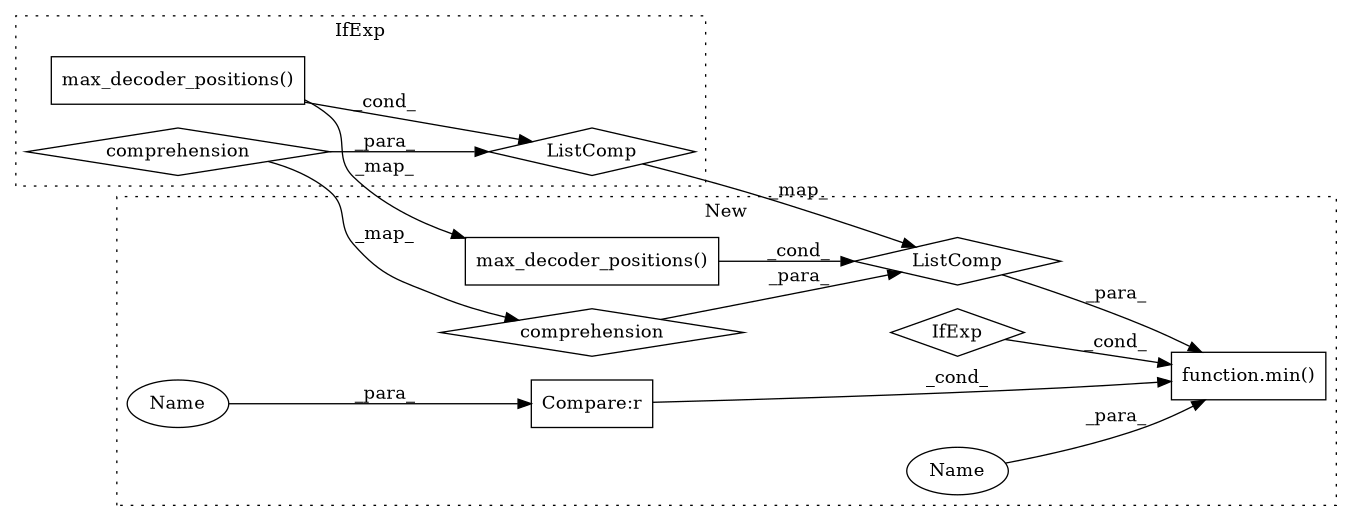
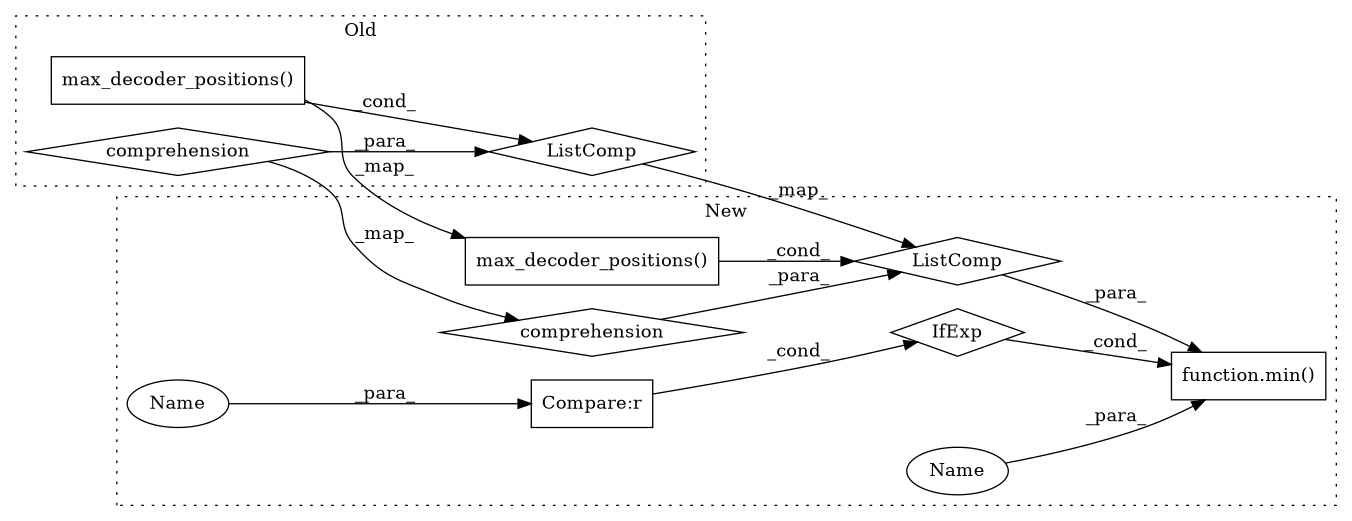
(361, 31) -> (361, 31)
(905, 394) -> (779, 372)
